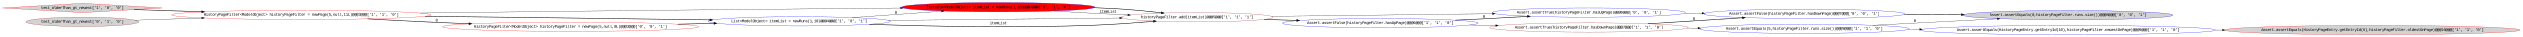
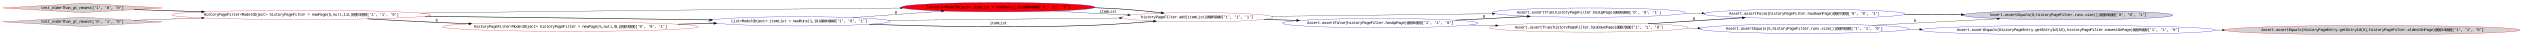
(82, 22) -> (82, 22)
